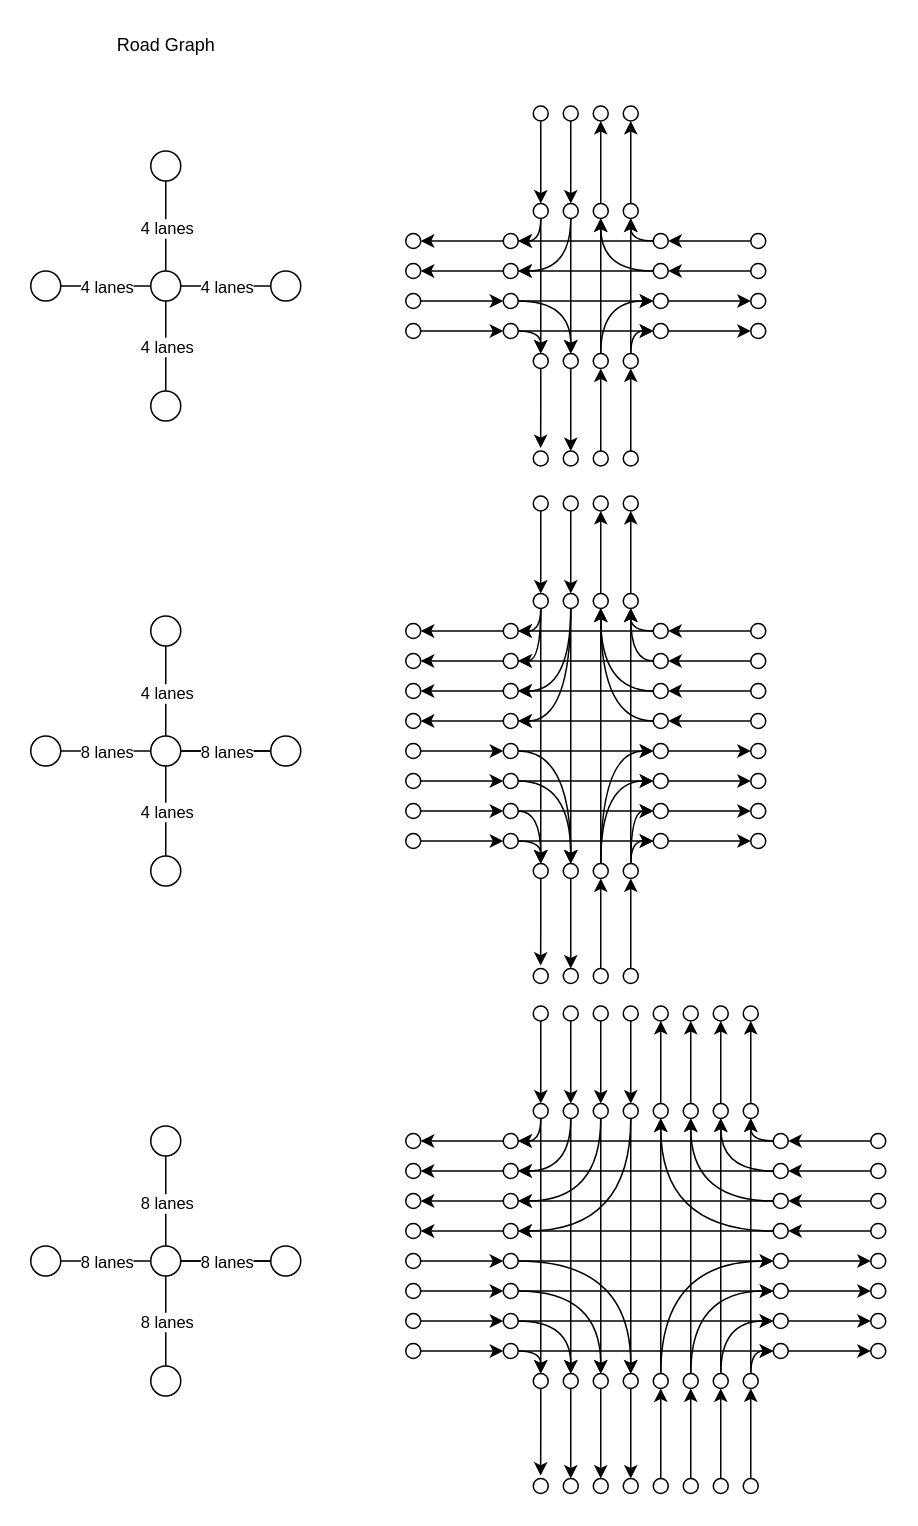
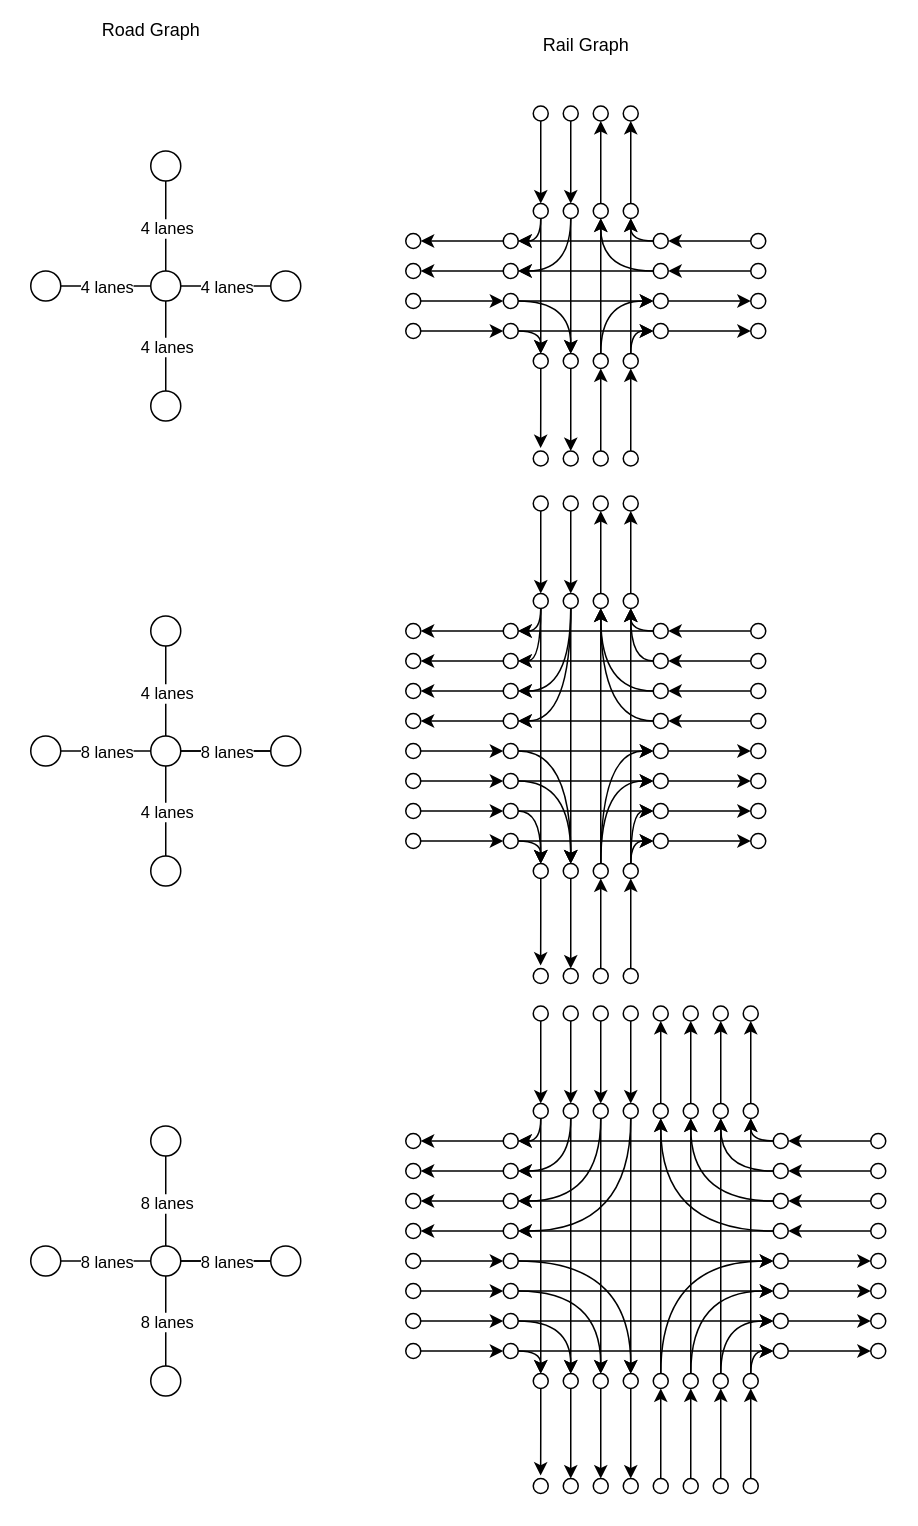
(166, 46) -> (151, 31)
none -> (586, 46)
